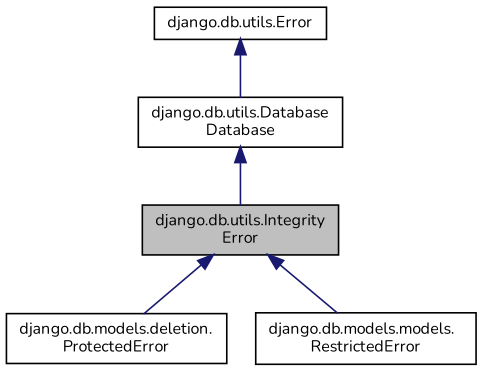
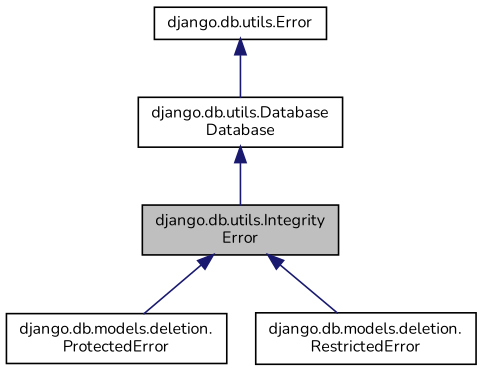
(366, 339) -> (366, 339)
